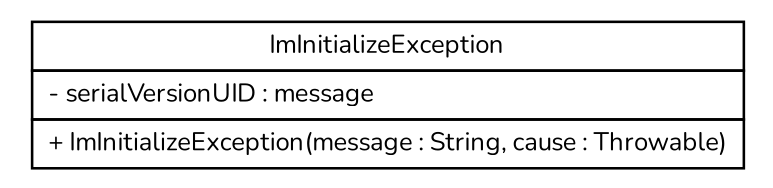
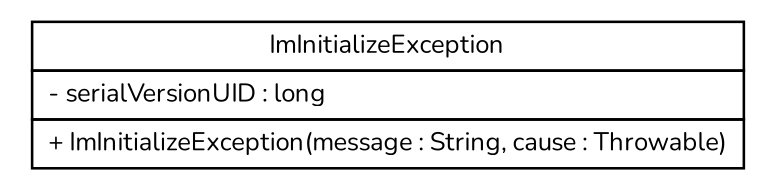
(212, 94) -> (188, 94)
